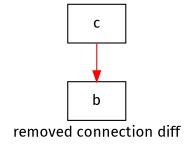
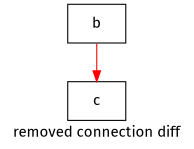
(97, 57) -> (97, 57)
